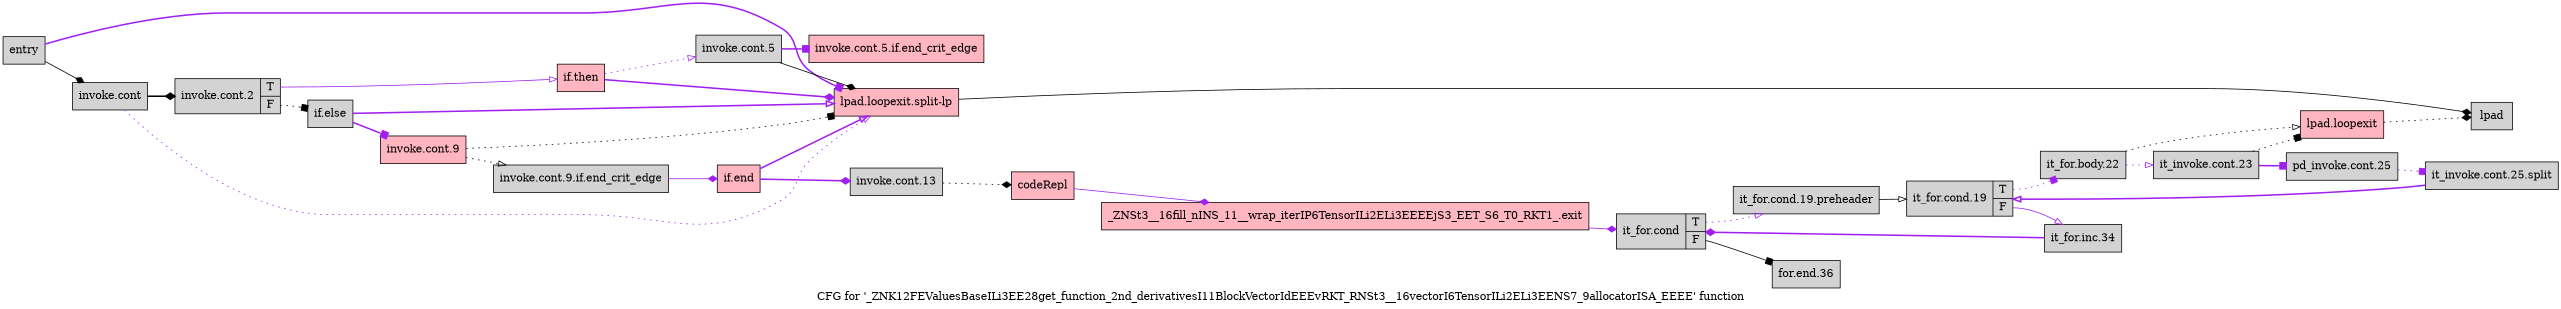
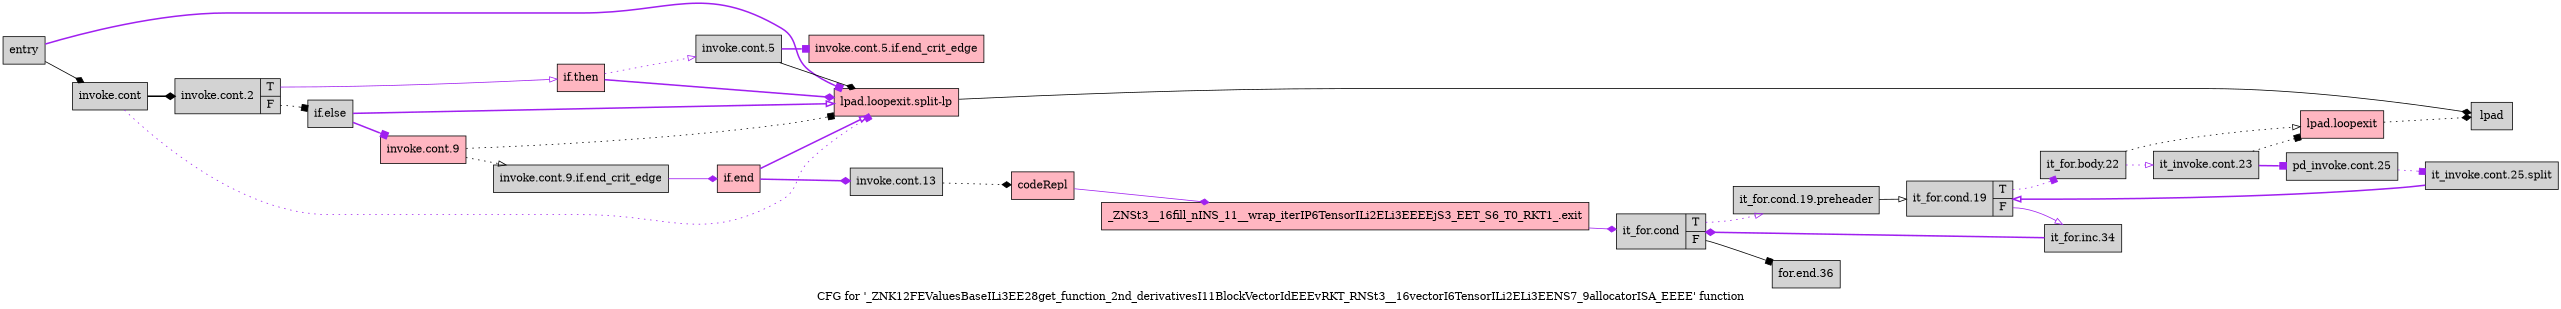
(499, 215) -> (499, 215)
